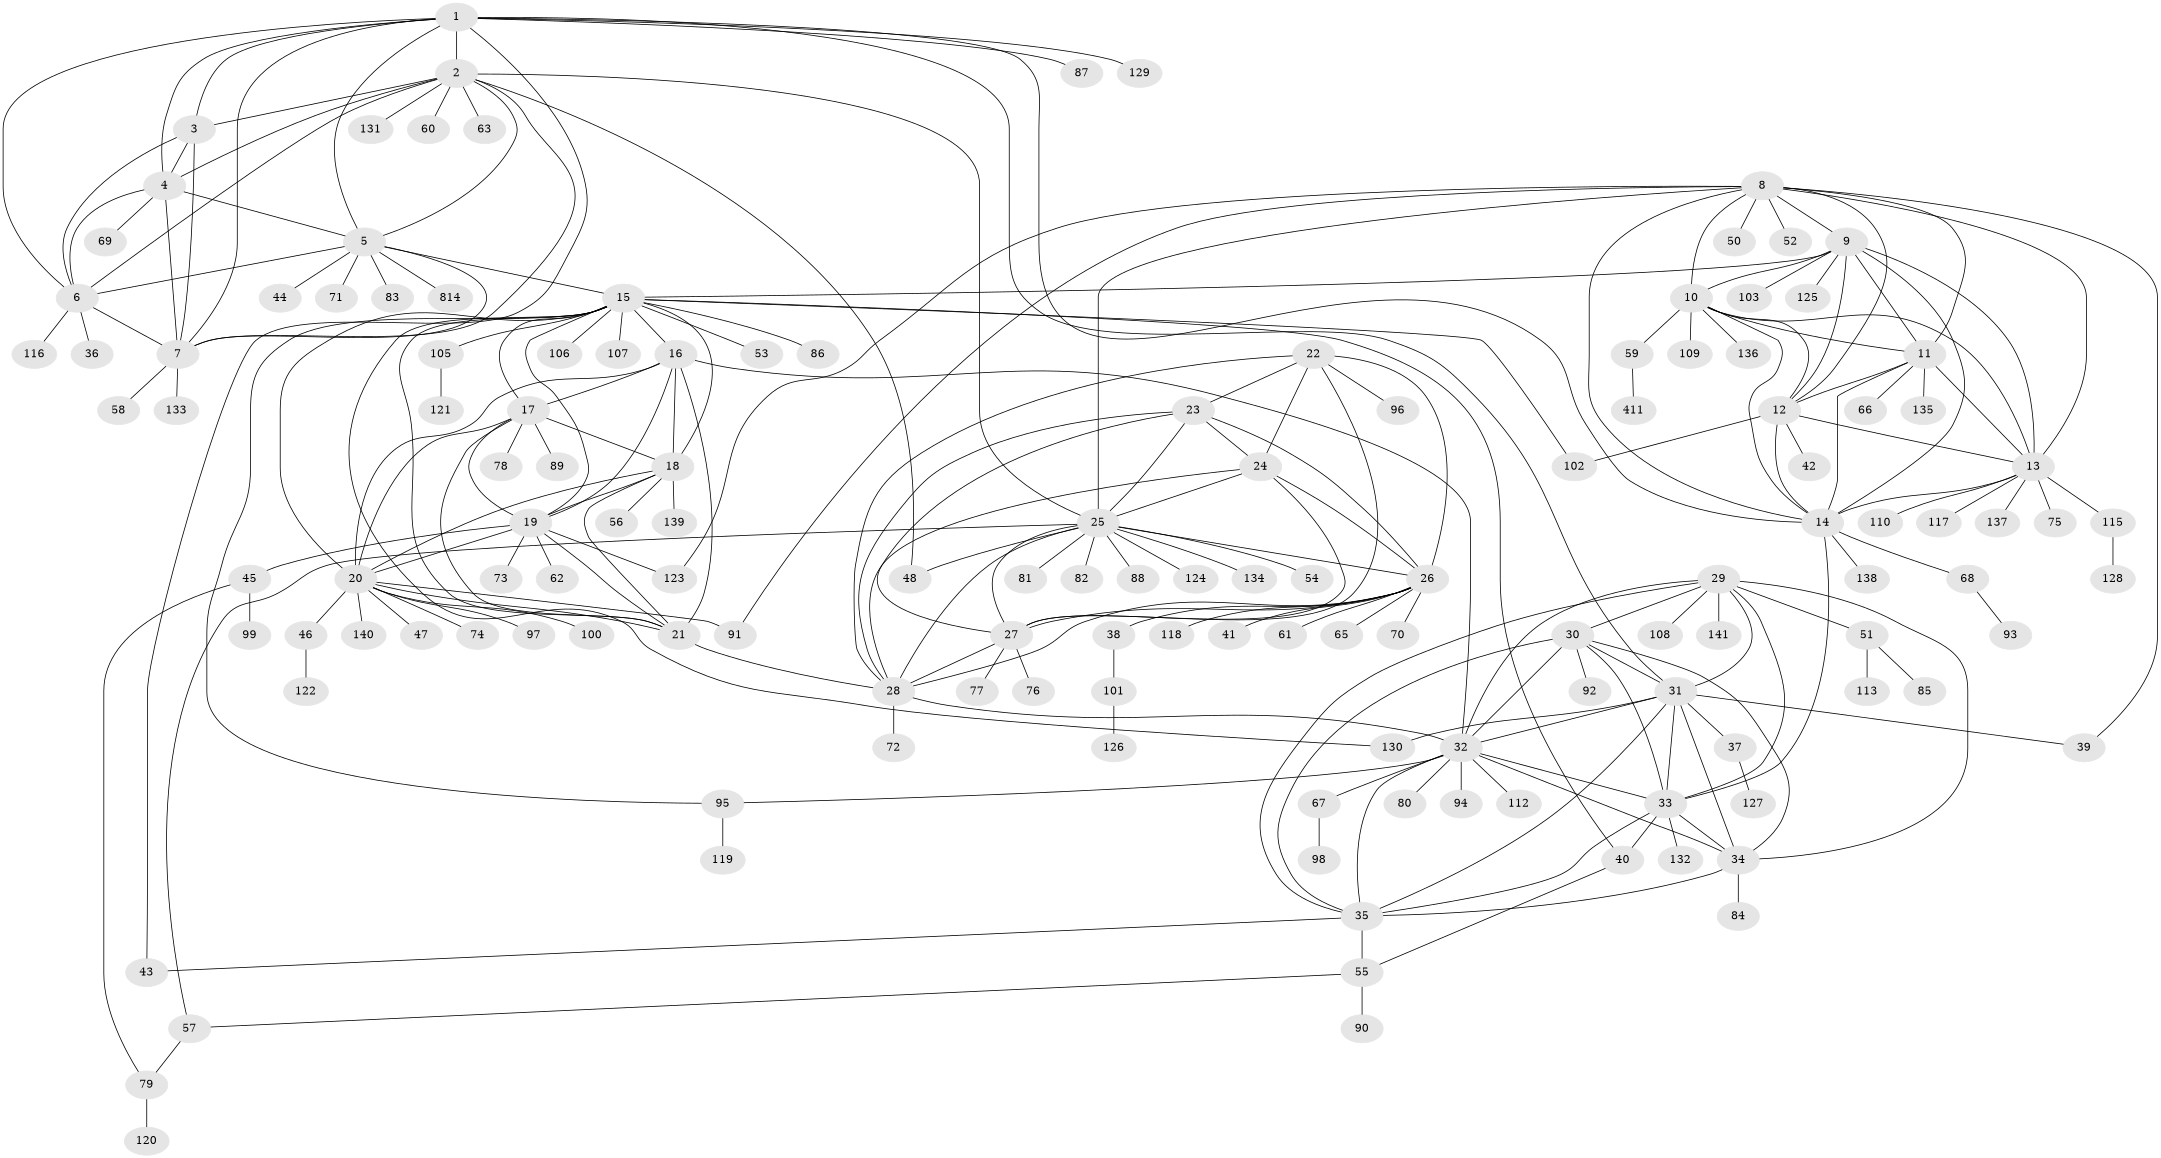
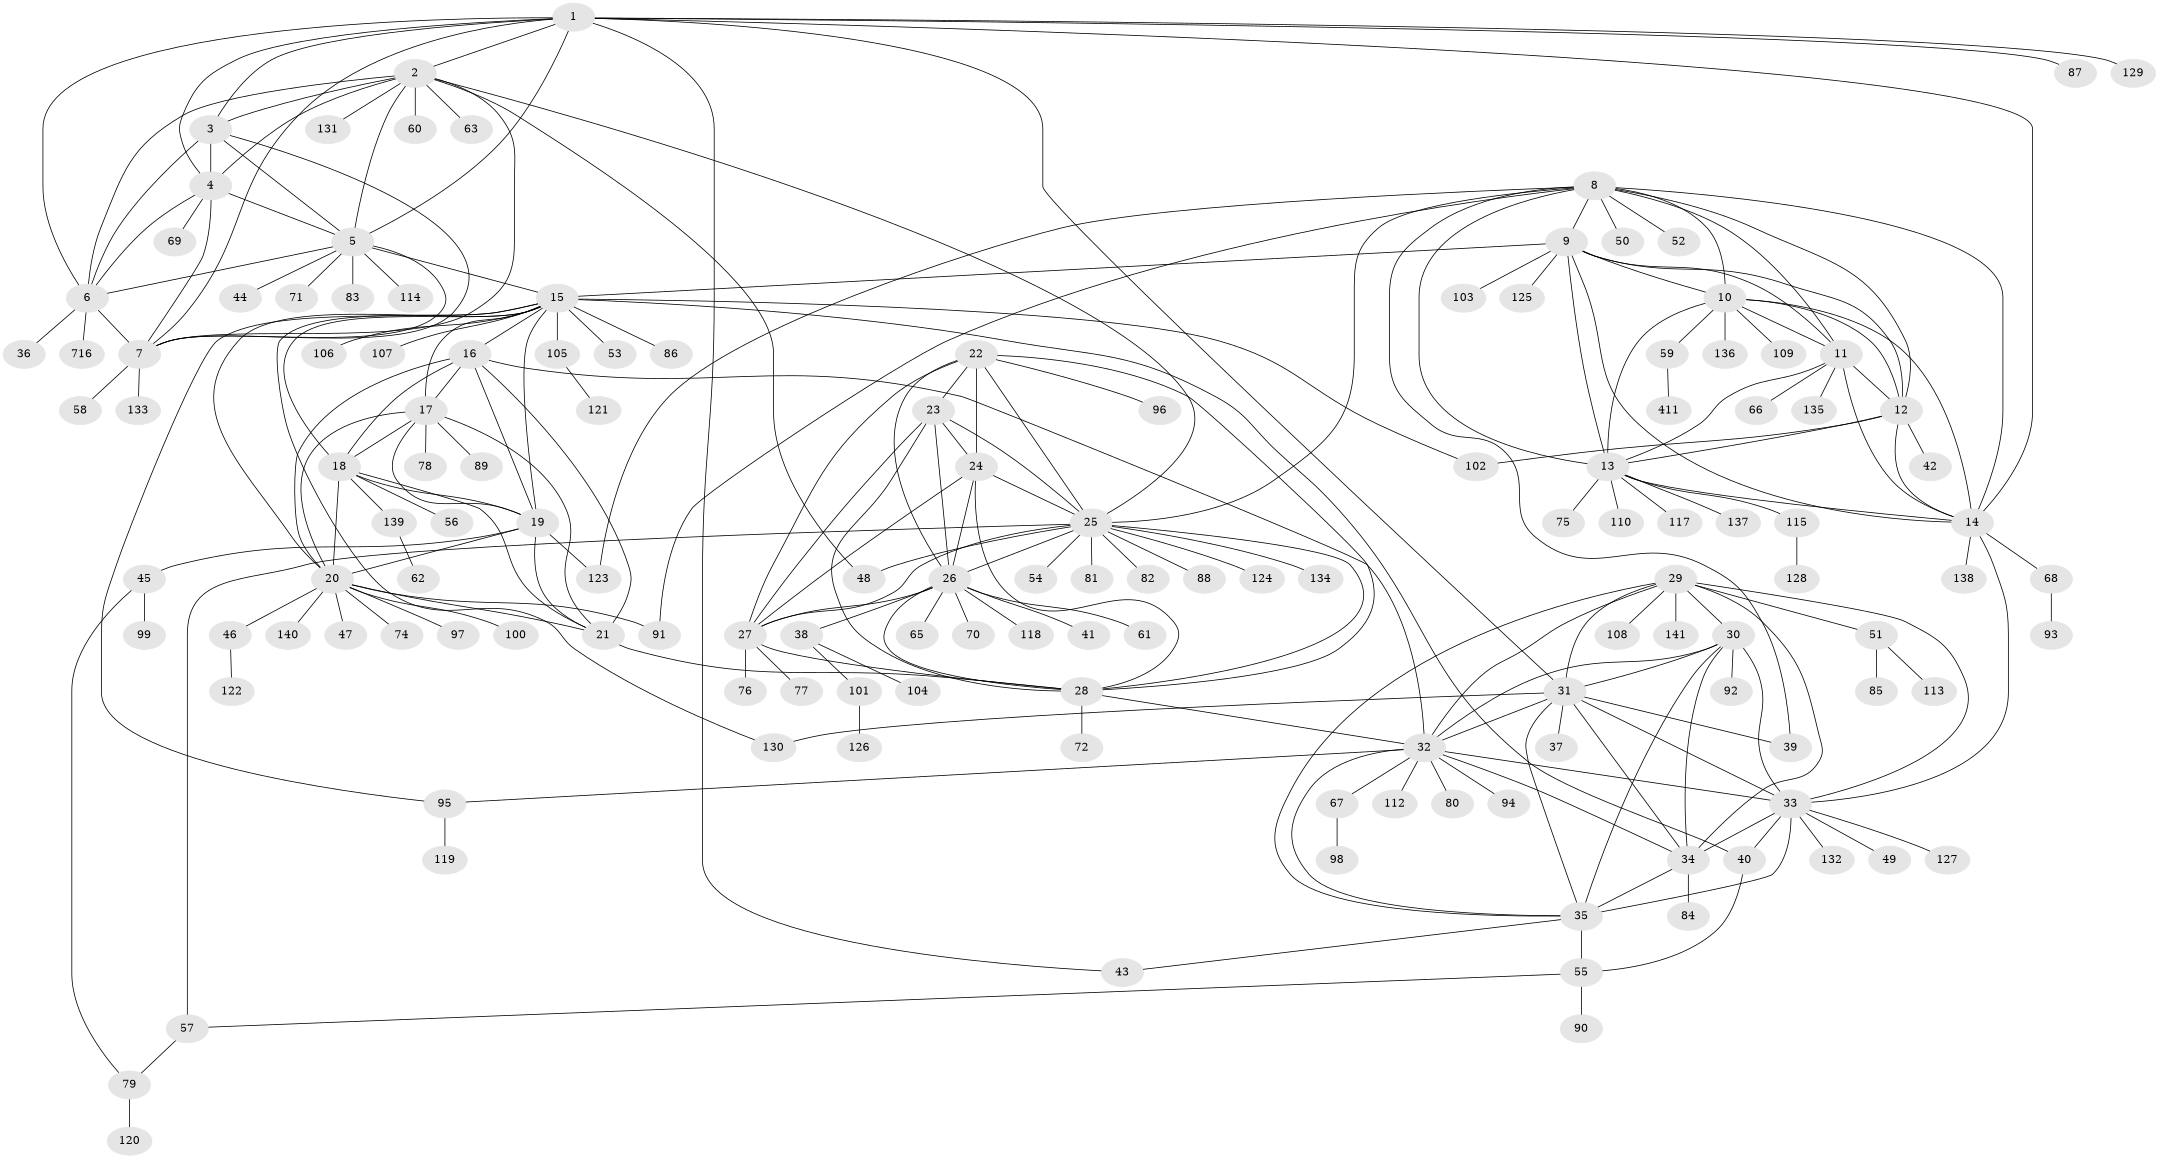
none -> (282, 186)
(450, 298) -> (411, 298)
(34, 354) -> (82, 354)
none -> (1034, 439)
(413, 479) -> none
(544, 551) -> (406, 551)
(501, 579) -> none
none -> (918, 692)
(1743, 771) -> (1870, 829)
none -> (1890, 860)
